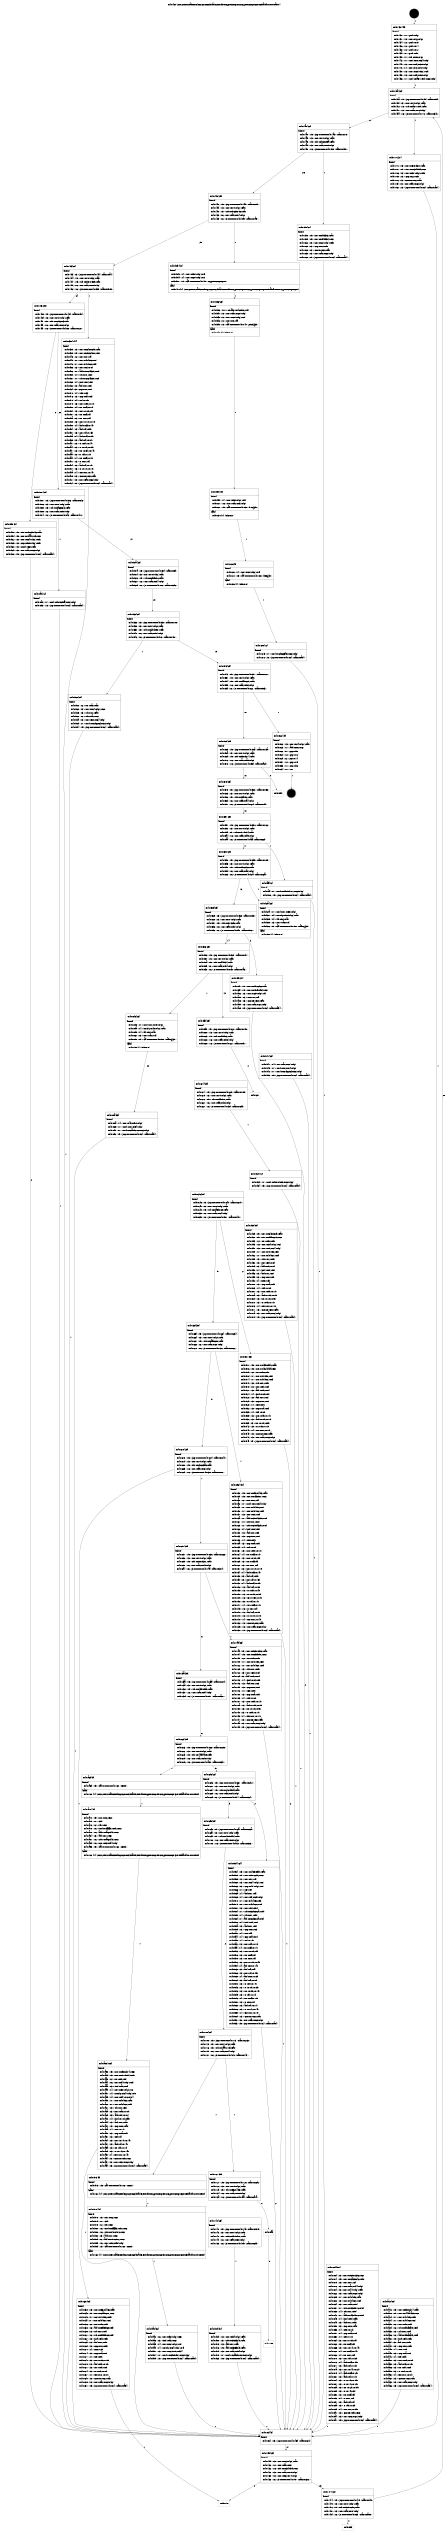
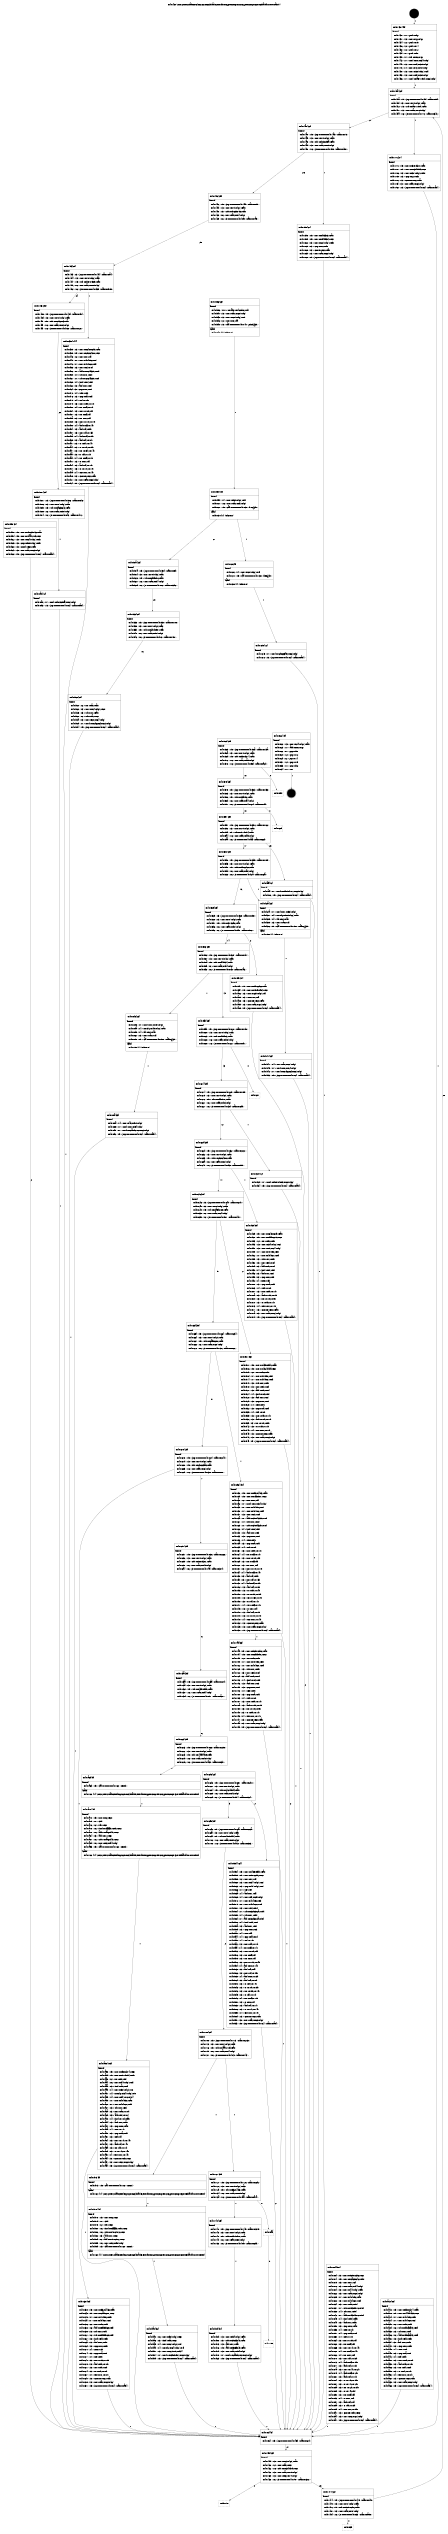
(234, 278) -> none
(40, 426) -> none
(105, 539) -> (194, 539)
(142, 652) -> (142, 652)
(244, 677) -> none
none -> (278, 828)
(270, 846) -> (270, 846)
none -> (285, 995)
none -> (222, 1063)
(148, 1066) -> (148, 1066)
none -> (221, 1154)
(217, 1606) -> (256, 1636)
(214, 1768) -> none
none -> (235, 2209)
(152, 2456) -> (154, 2433)
